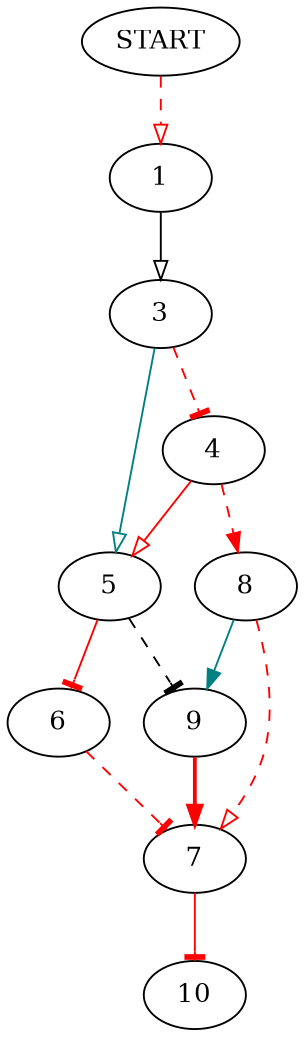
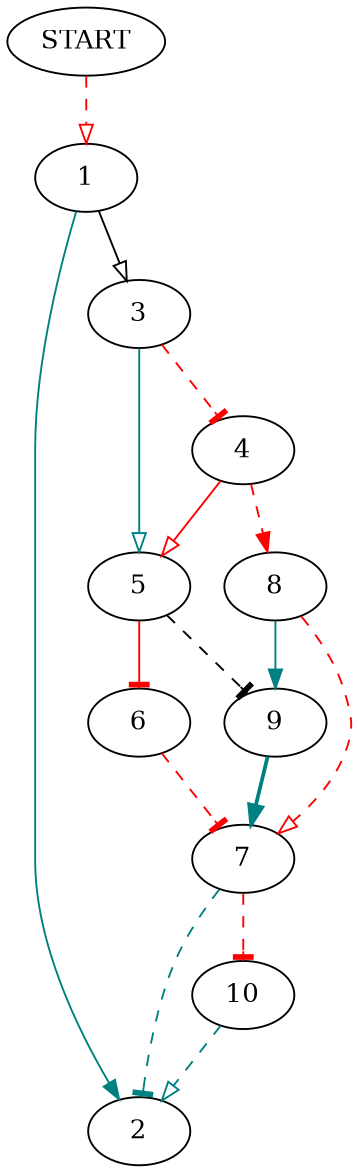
(195, 781) -> (262, 781)
(195, 922) -> (243, 922)
none -> (139, 1131)
